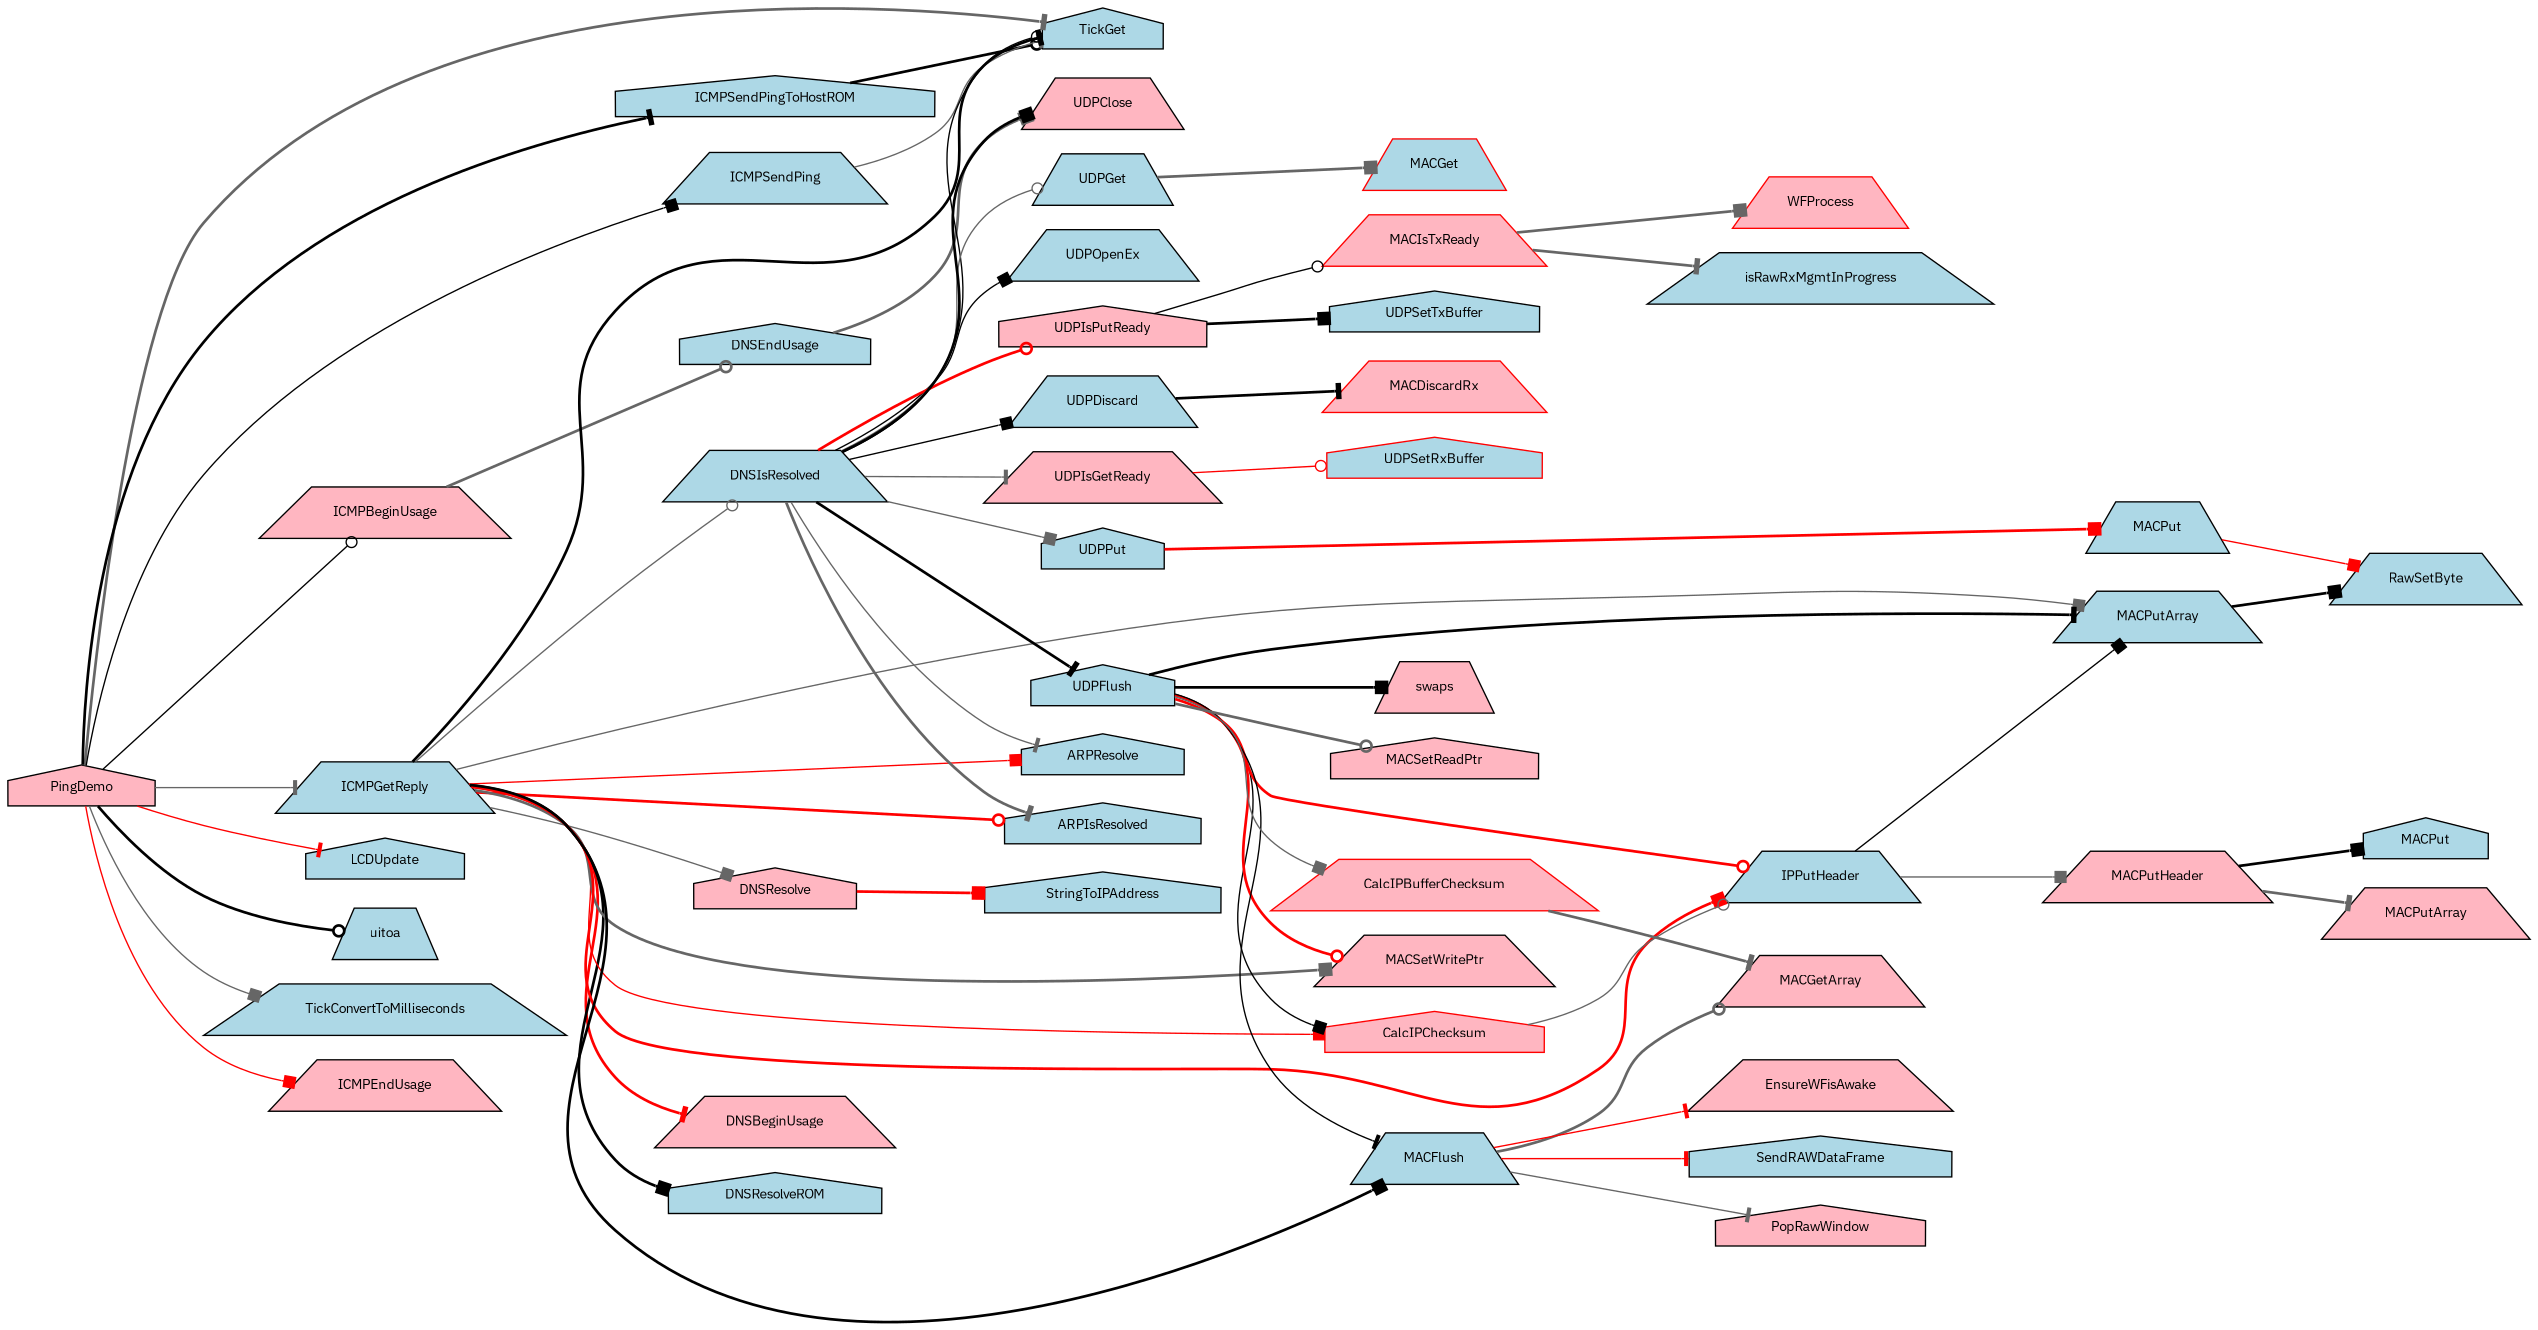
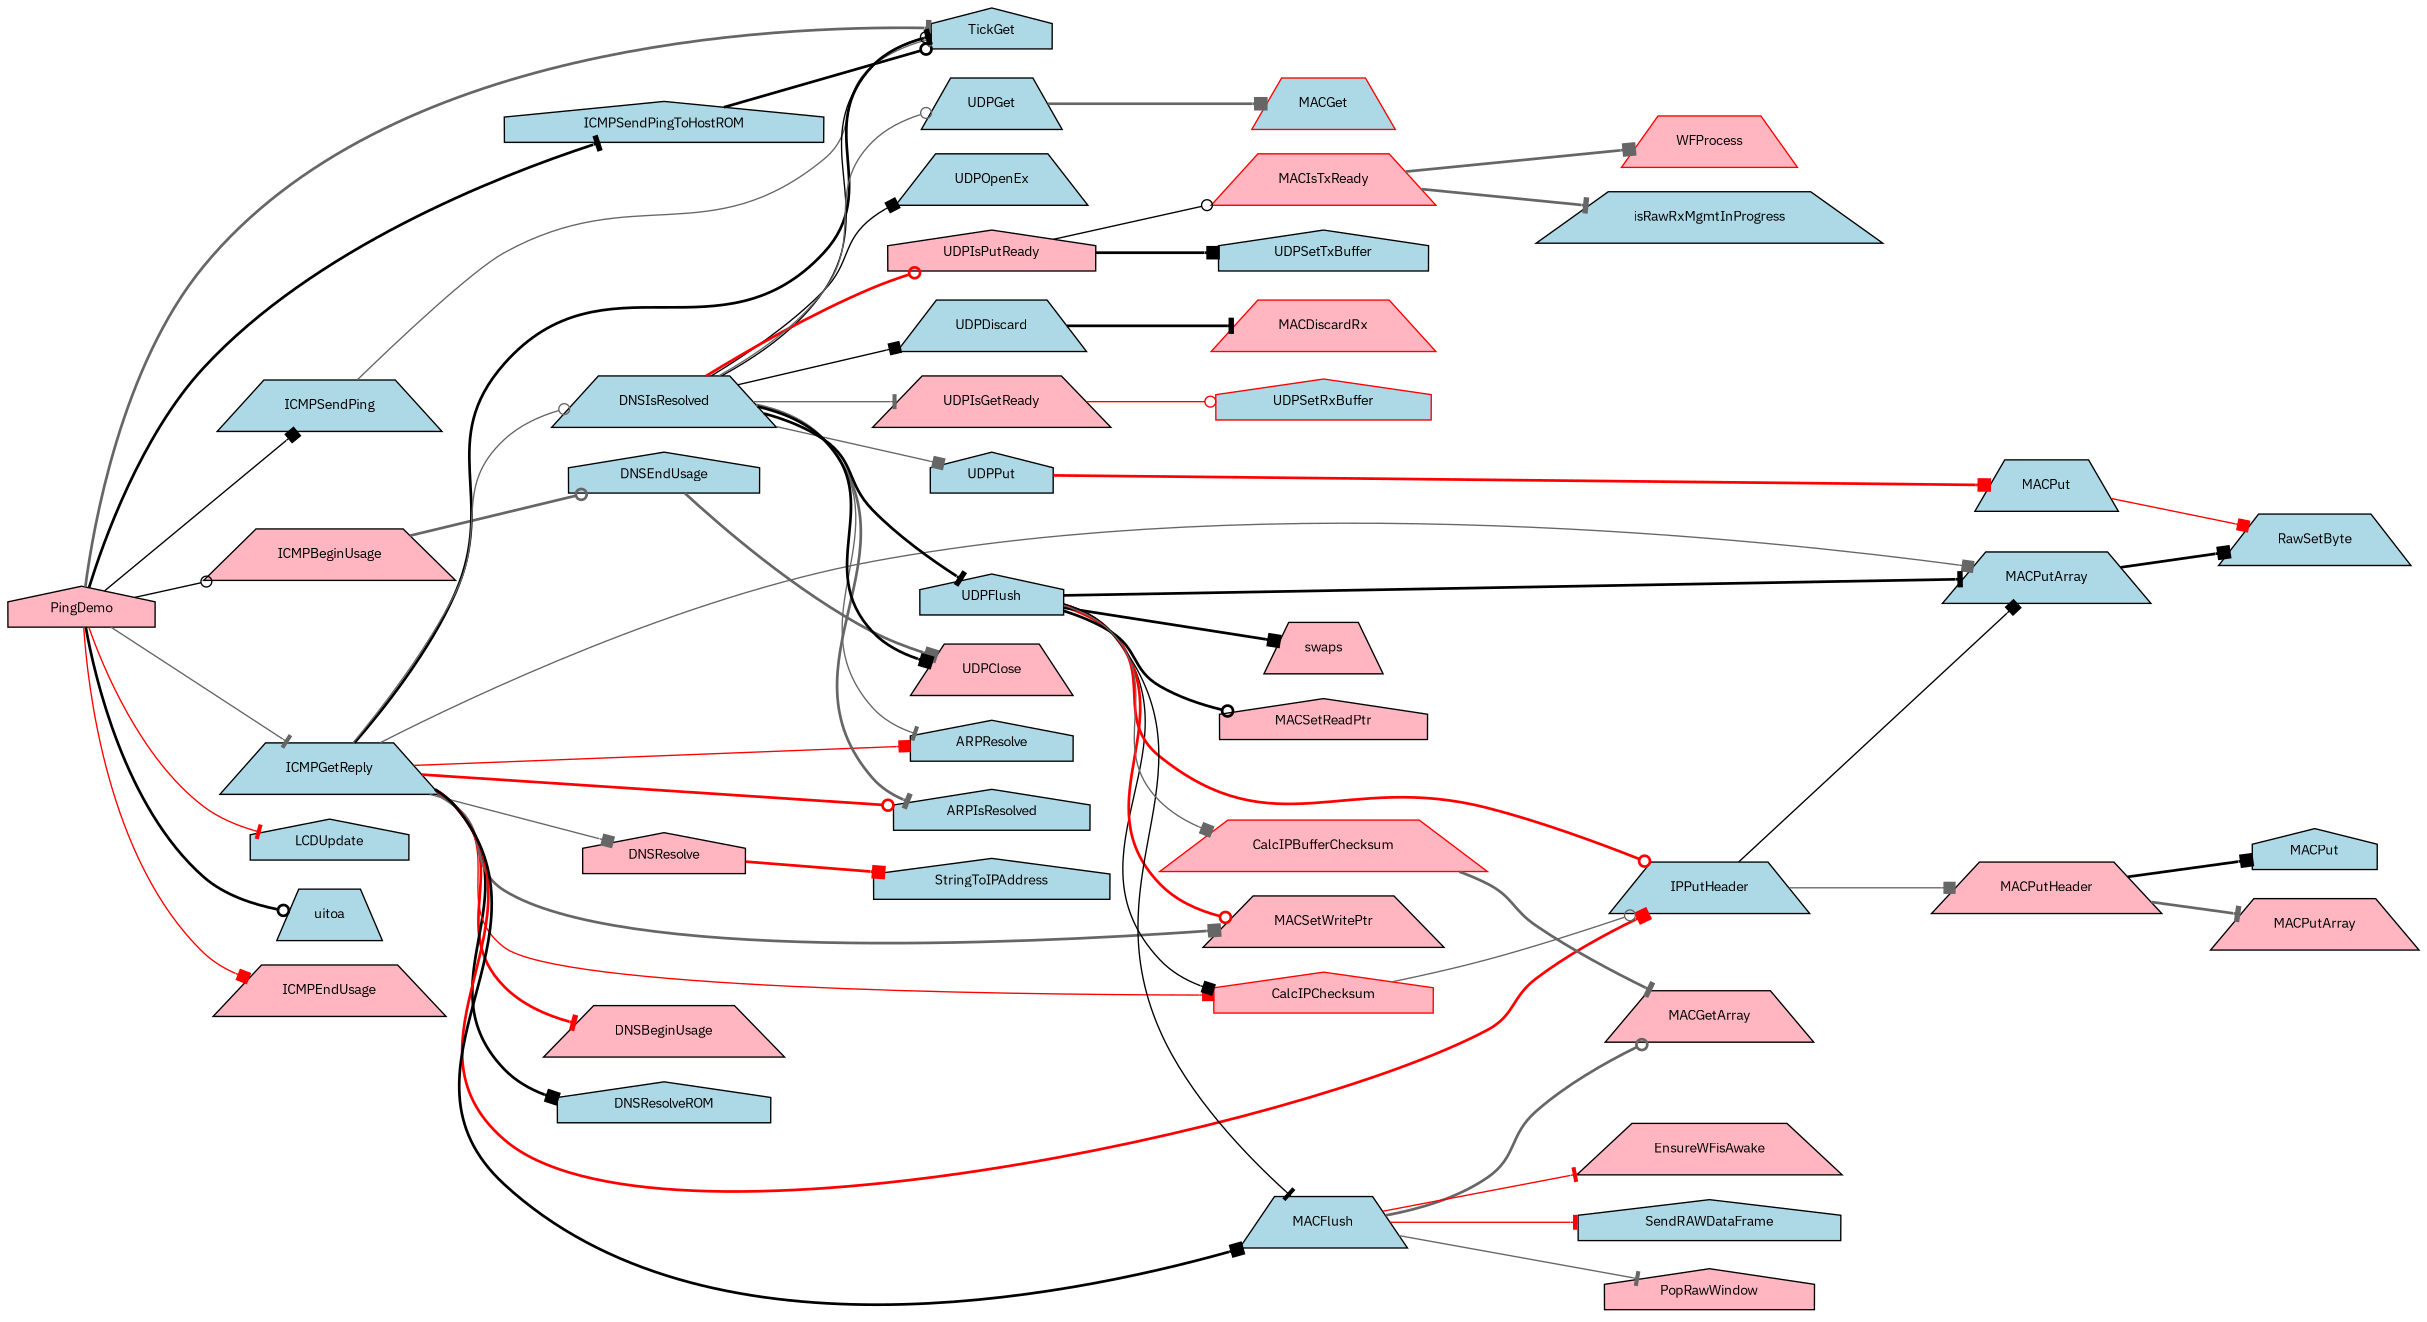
(1268, 725) -> (1151, 680)
(385, 1010) -> none
